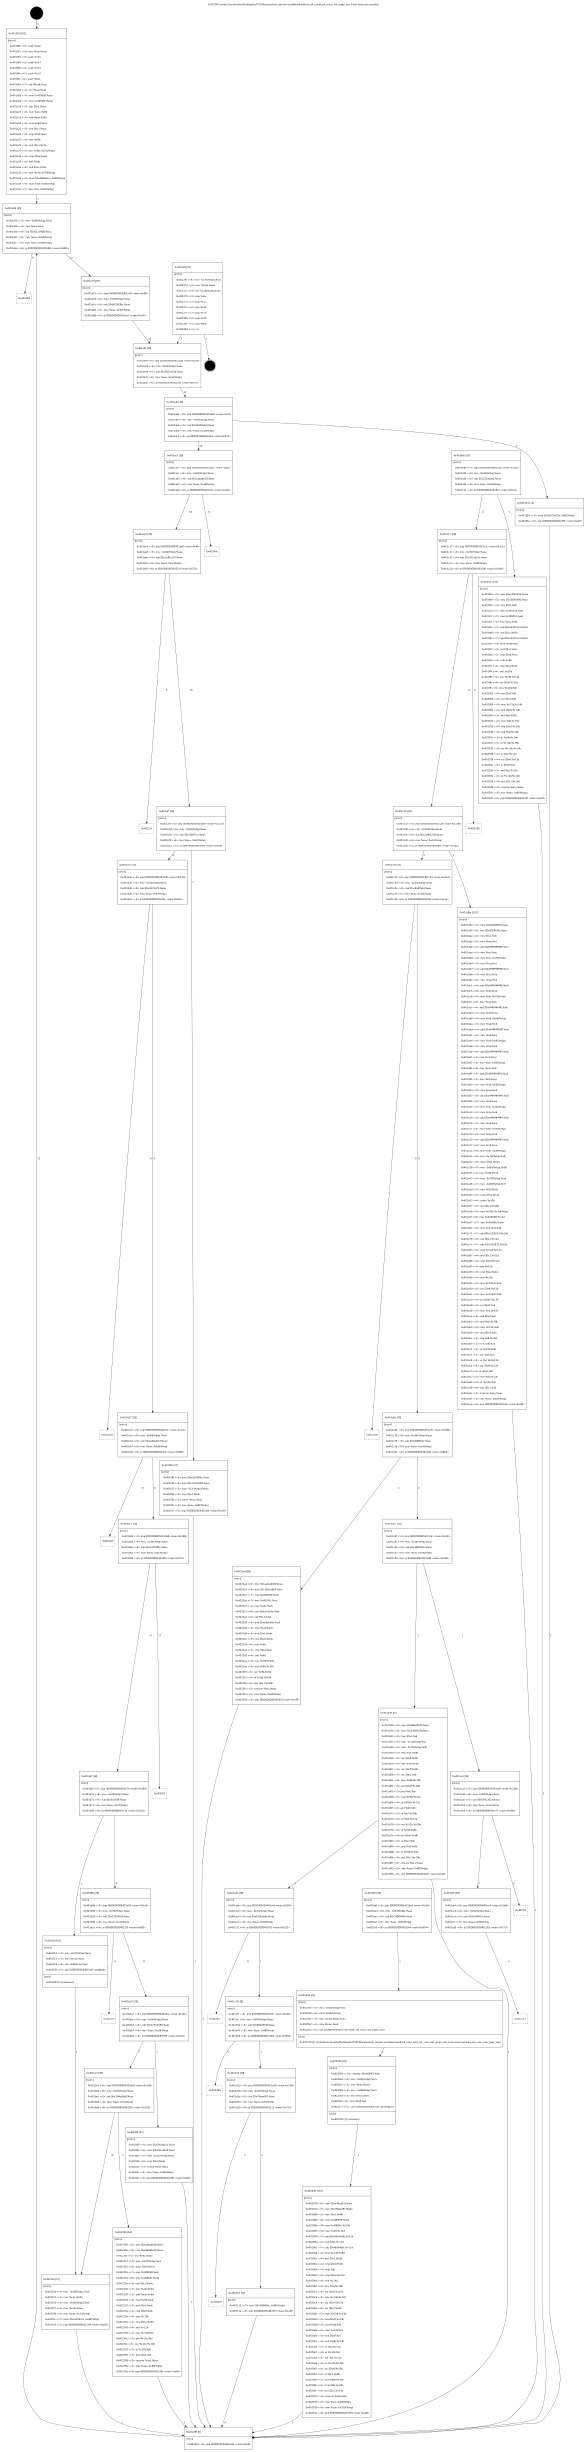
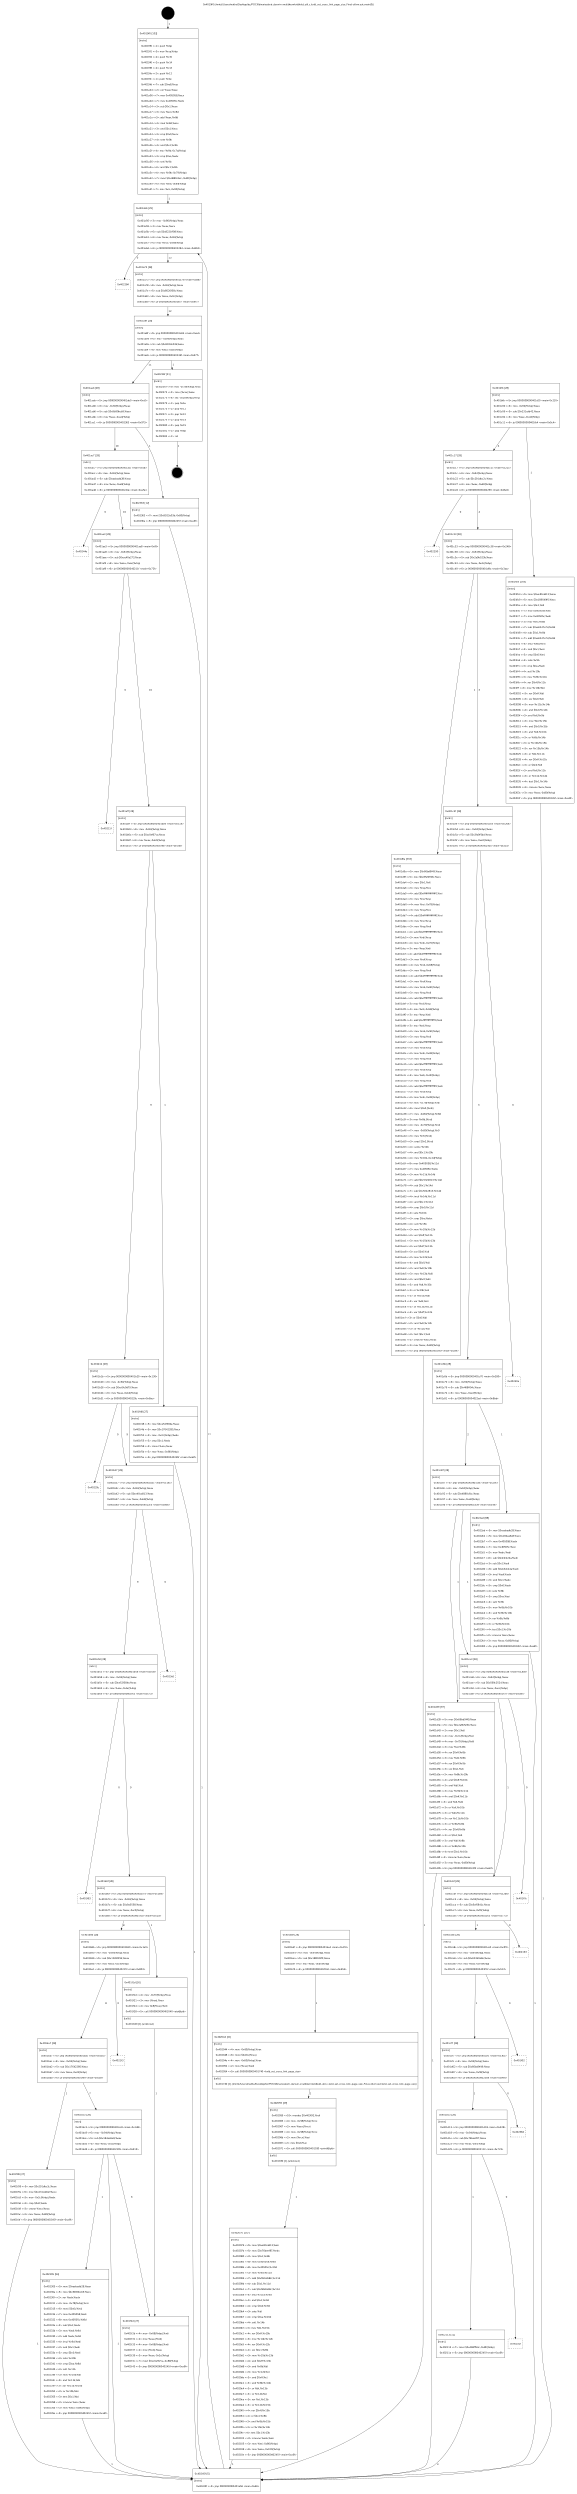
(180, 338) -> (172, 364)
(334, 1853) -> (476, 1925)
(103, 2409) -> (112, 2346)
